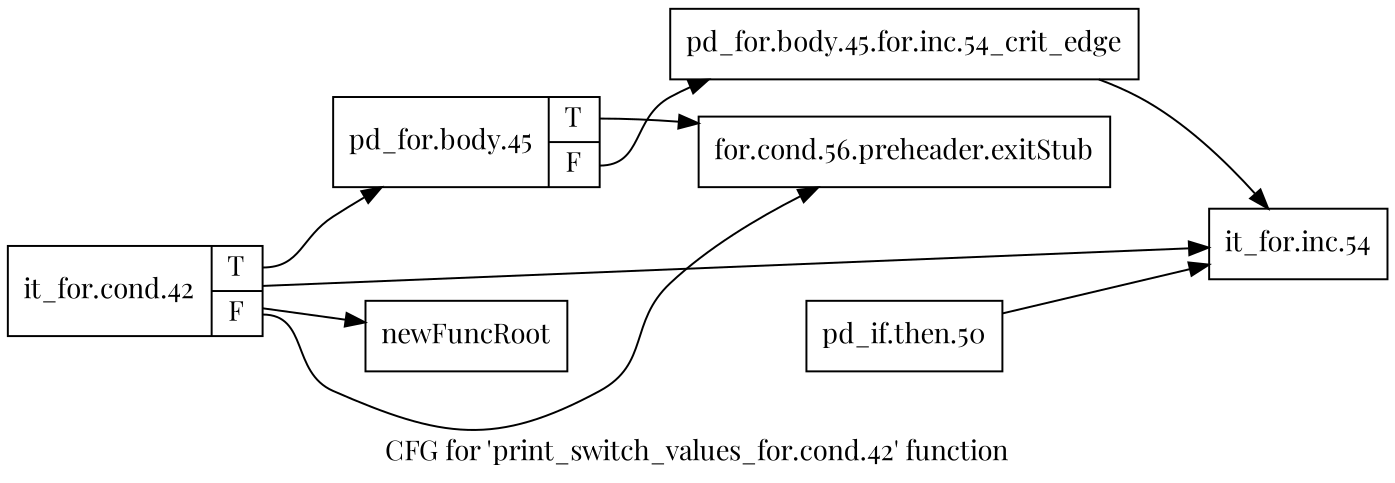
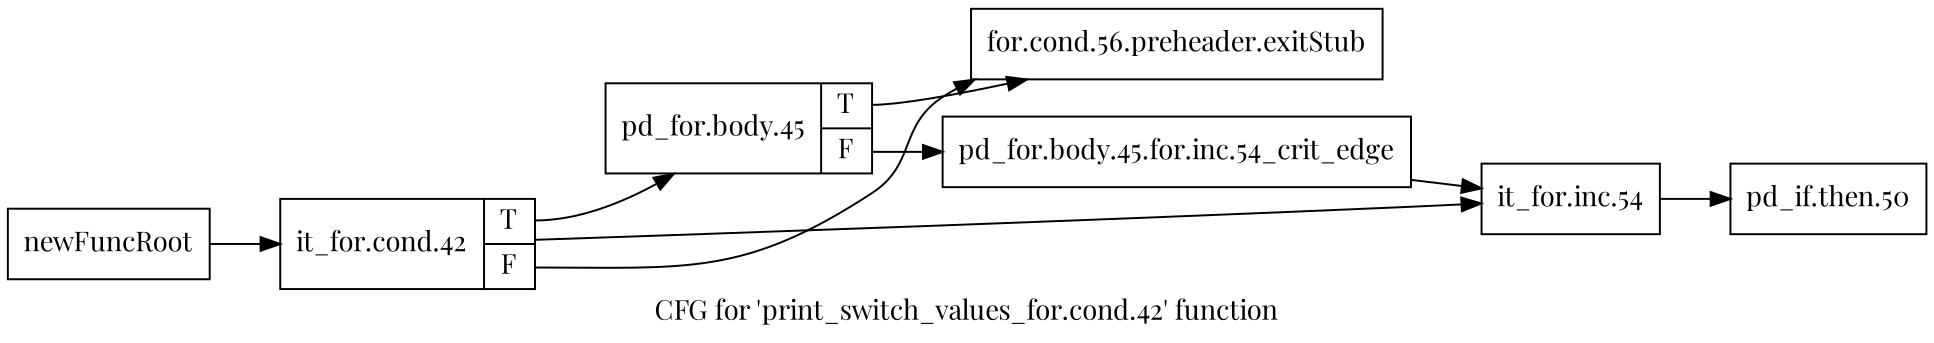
(1096, 291) -> (1685, 199)
(304, 314) -> (235, 244)
